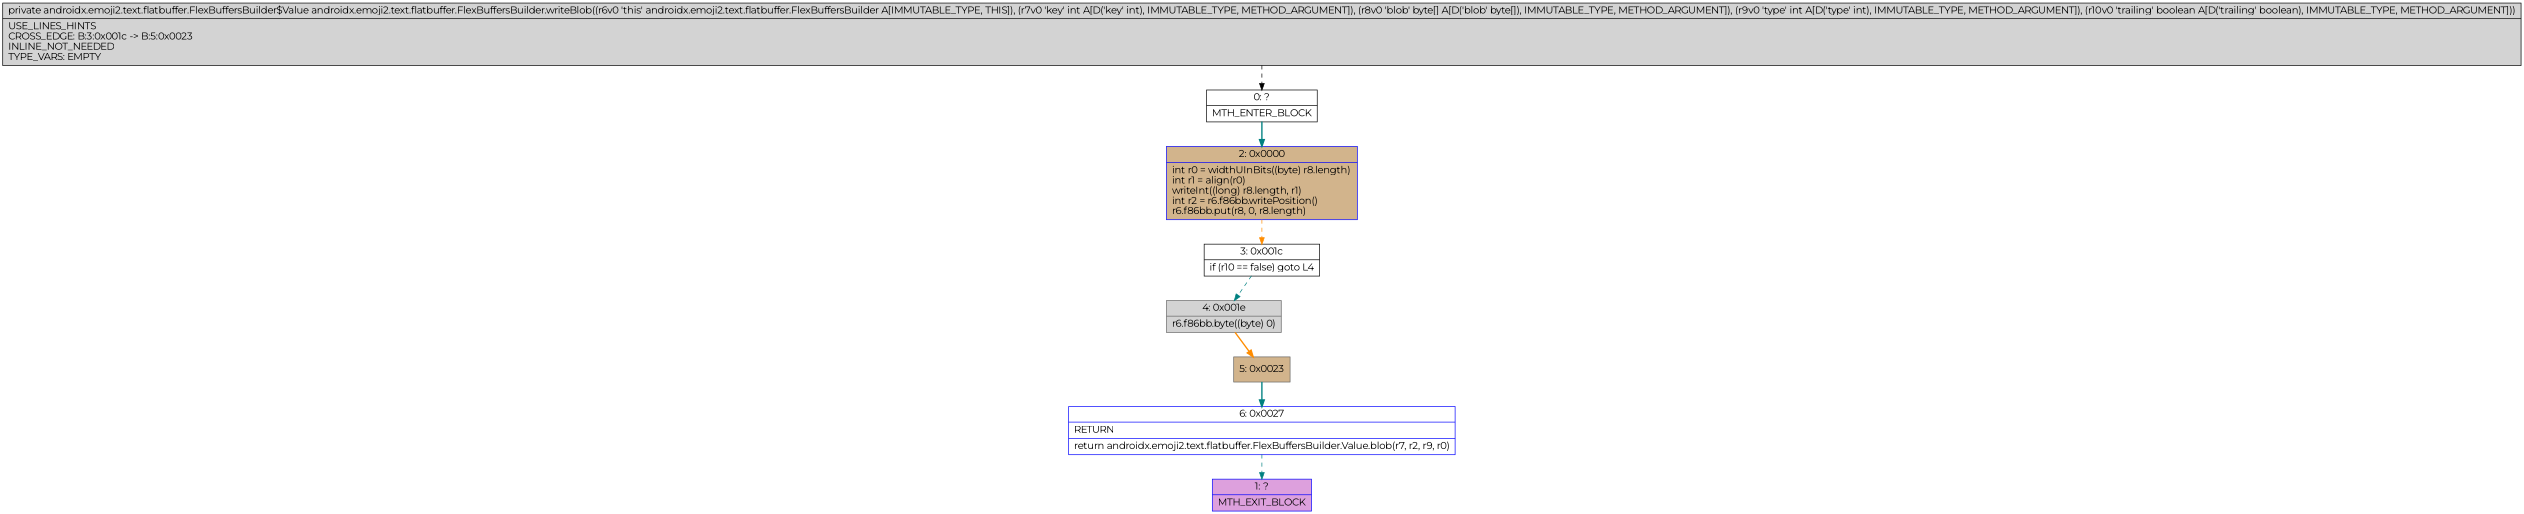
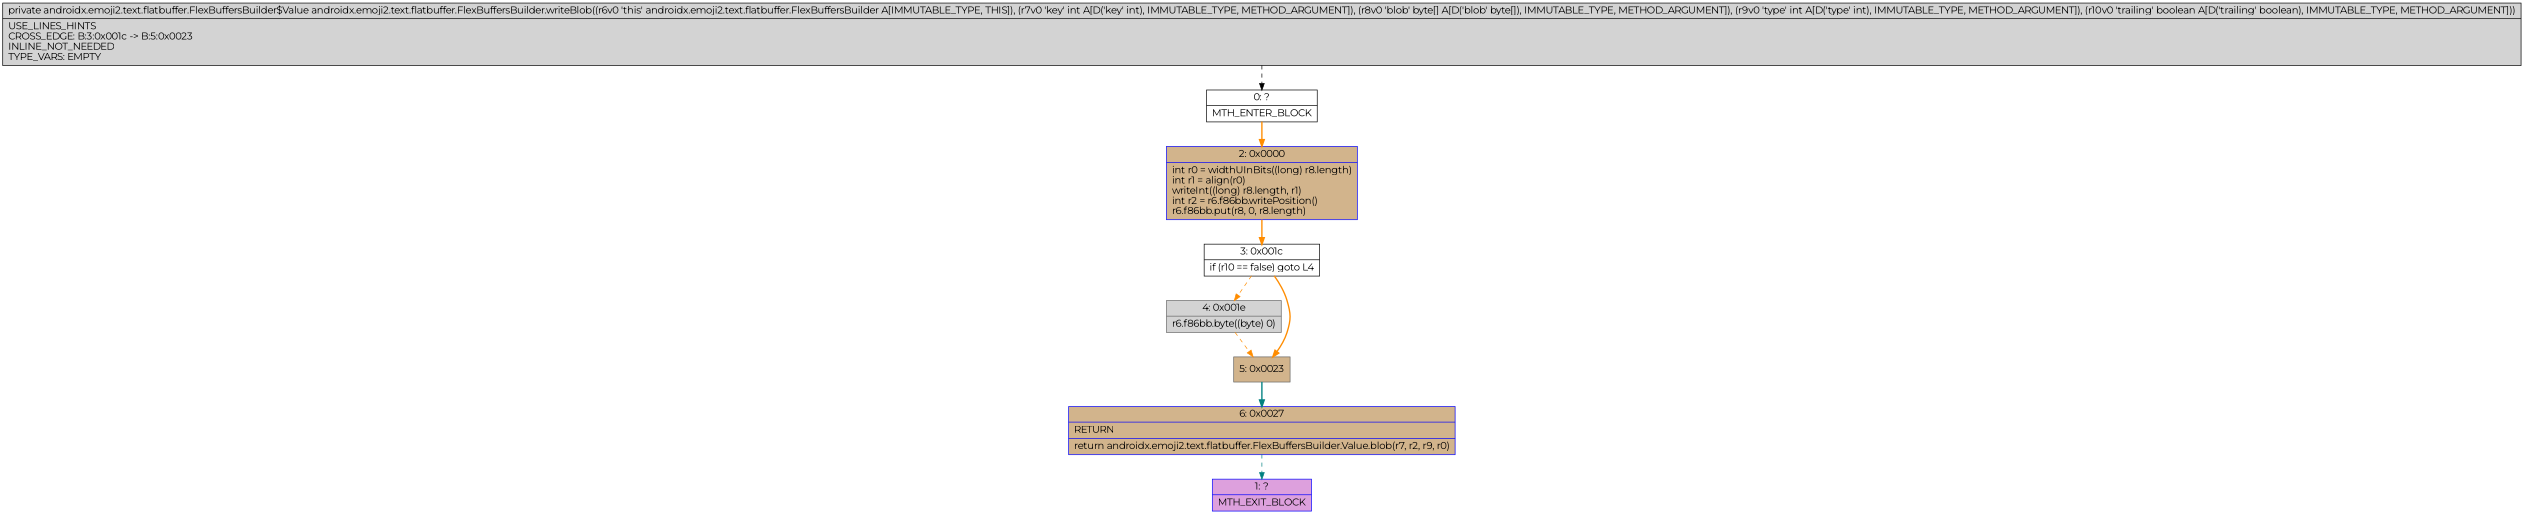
(1262, 131) -> (1262, 131)
(1261, 170) -> (1262, 170)
(1262, 229) -> (1262, 229)
(1245, 285) -> (1245, 285)
none -> (1290, 313)
(1242, 342) -> (1242, 342)
(1262, 431) -> (1262, 431)
